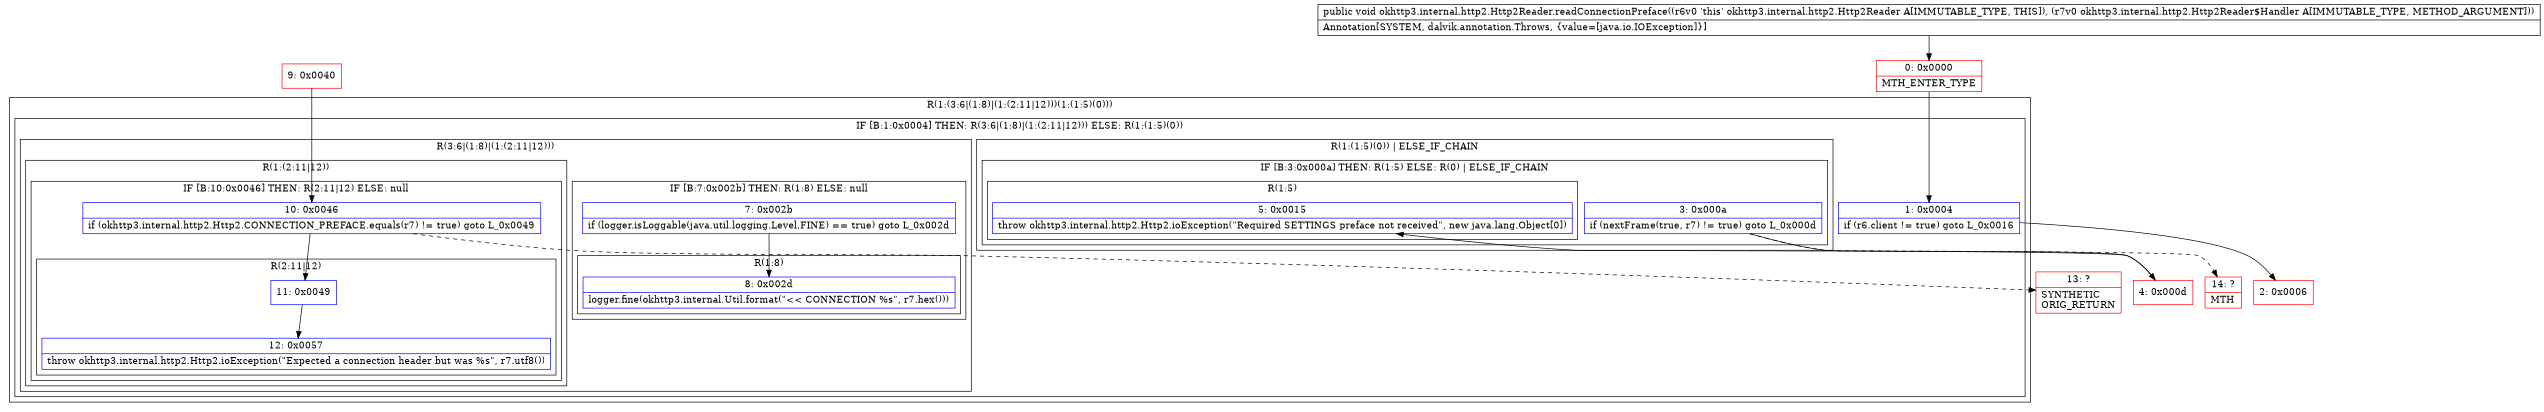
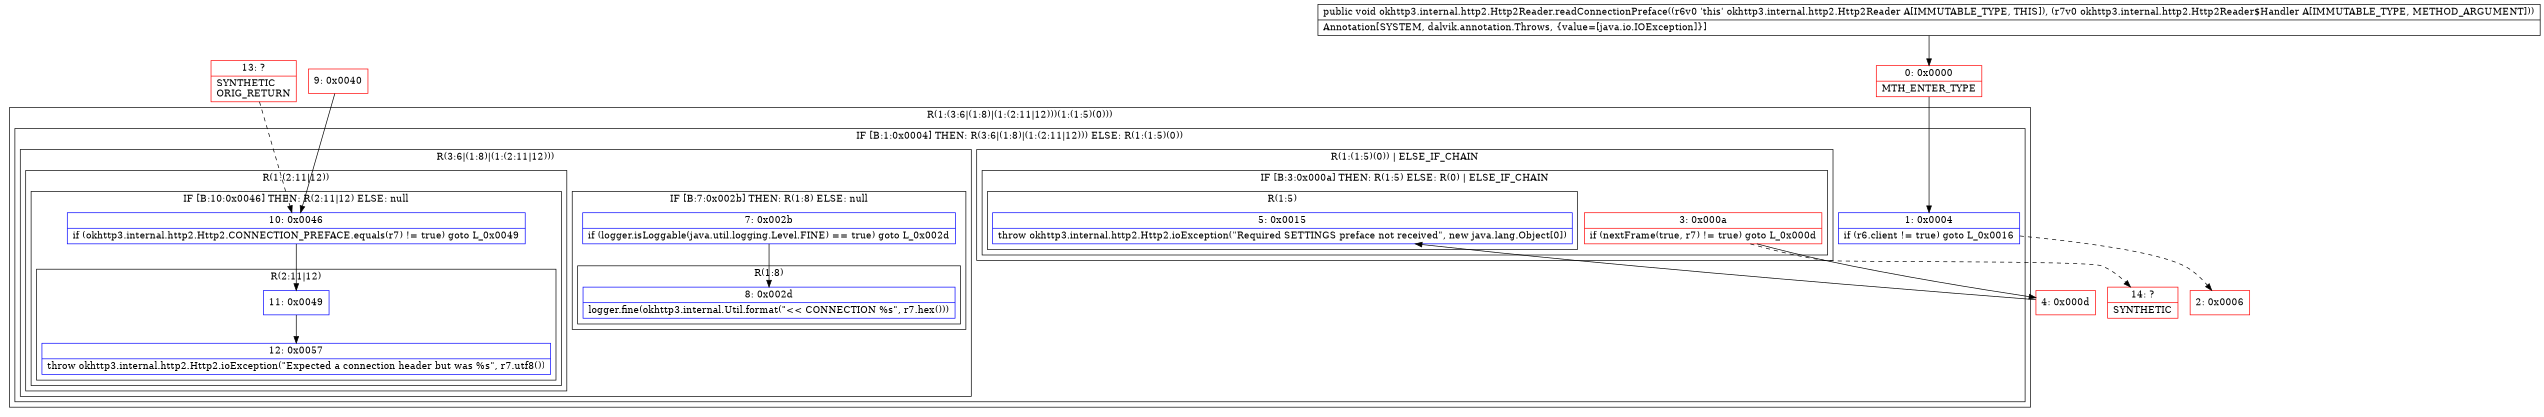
(1703, 218) -> (1703, 228)
(2150, 234) -> (2118, 248)
(1221, 262) -> (275, 154)
(2223, 300) -> (2143, 310)
